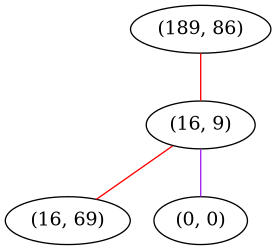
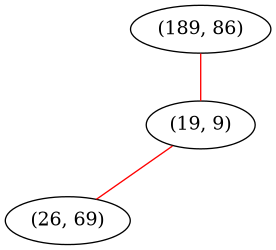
(201, 125) -> (201, 125)
(68, 221) -> (68, 221)
(201, 221) -> none
